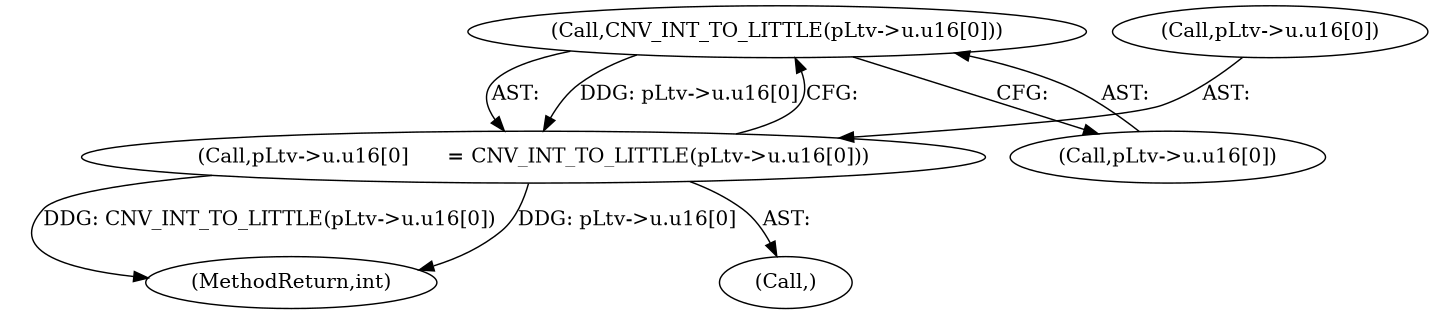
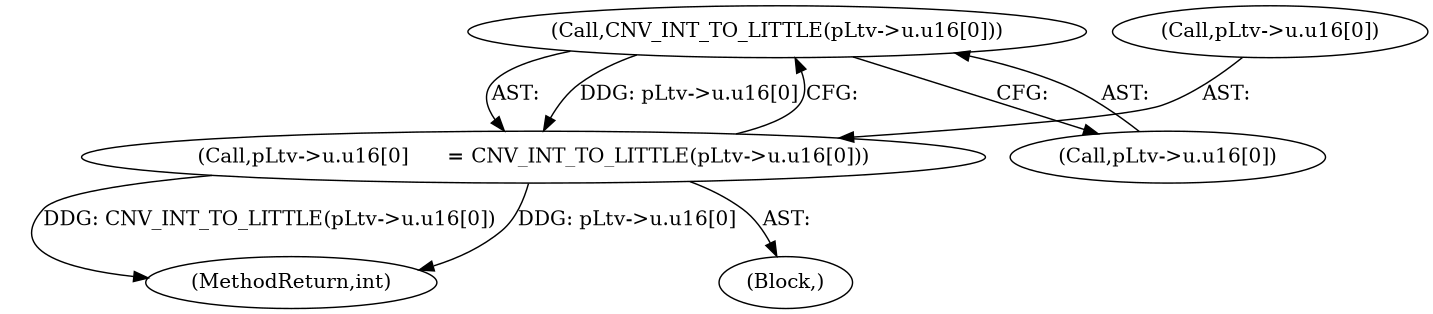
(786, 283) -> (786, 283)
